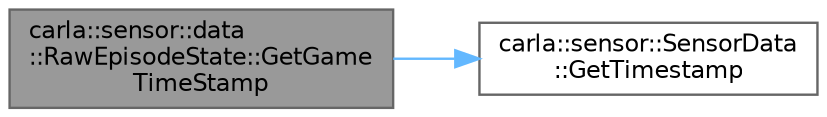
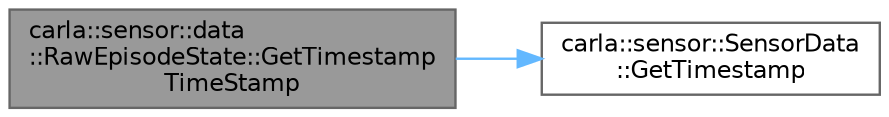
(201, 59) -> (233, 59)
